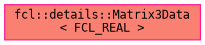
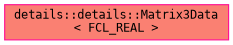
(103, 22) -> (117, 22)
